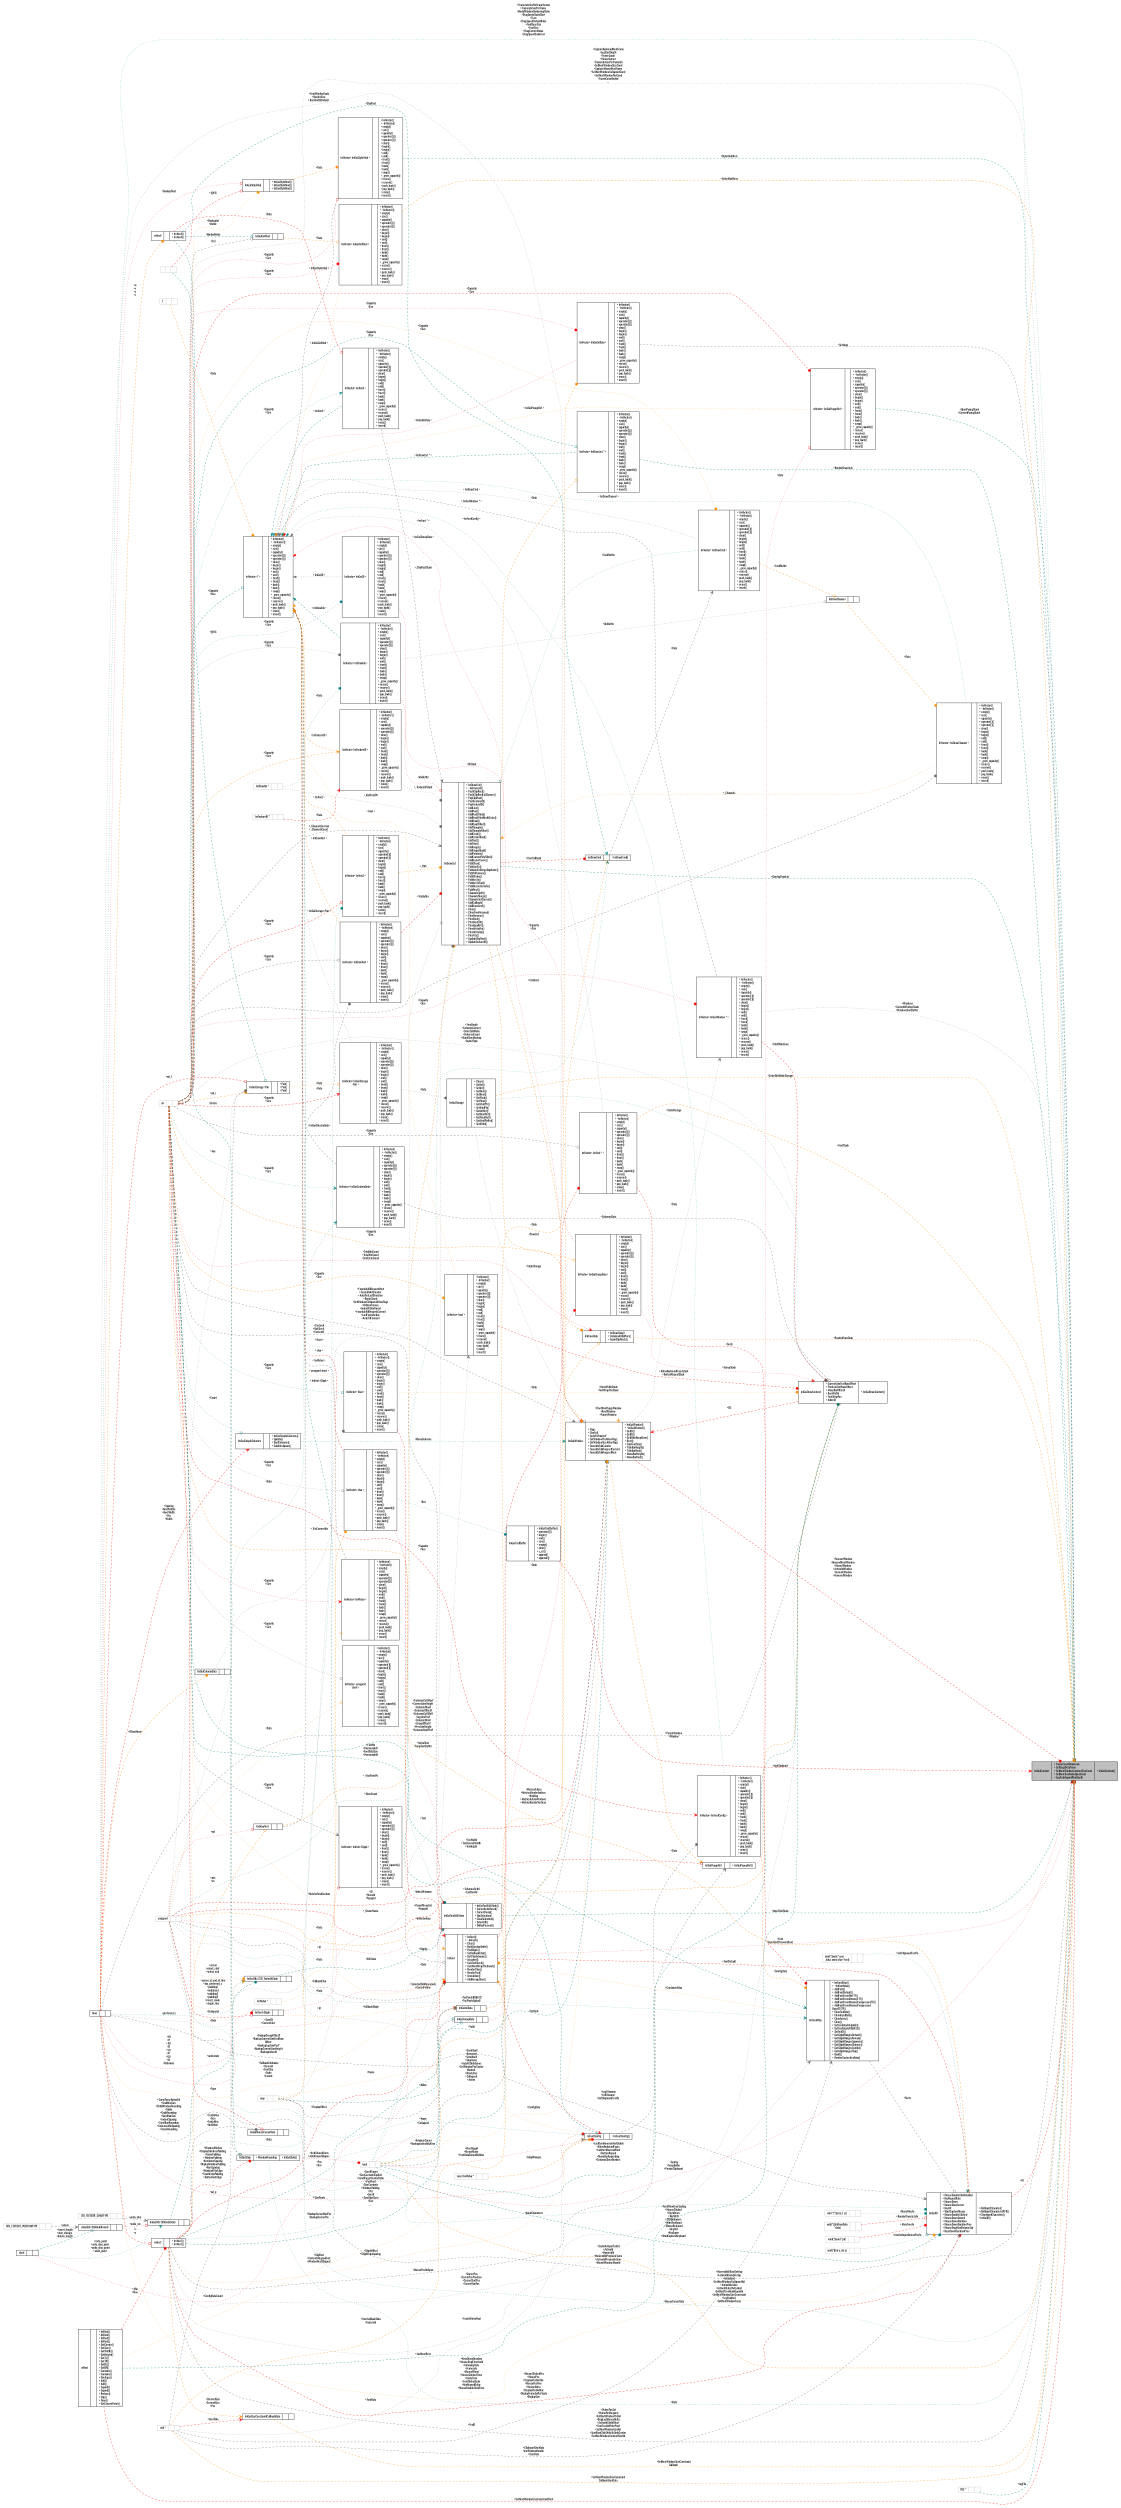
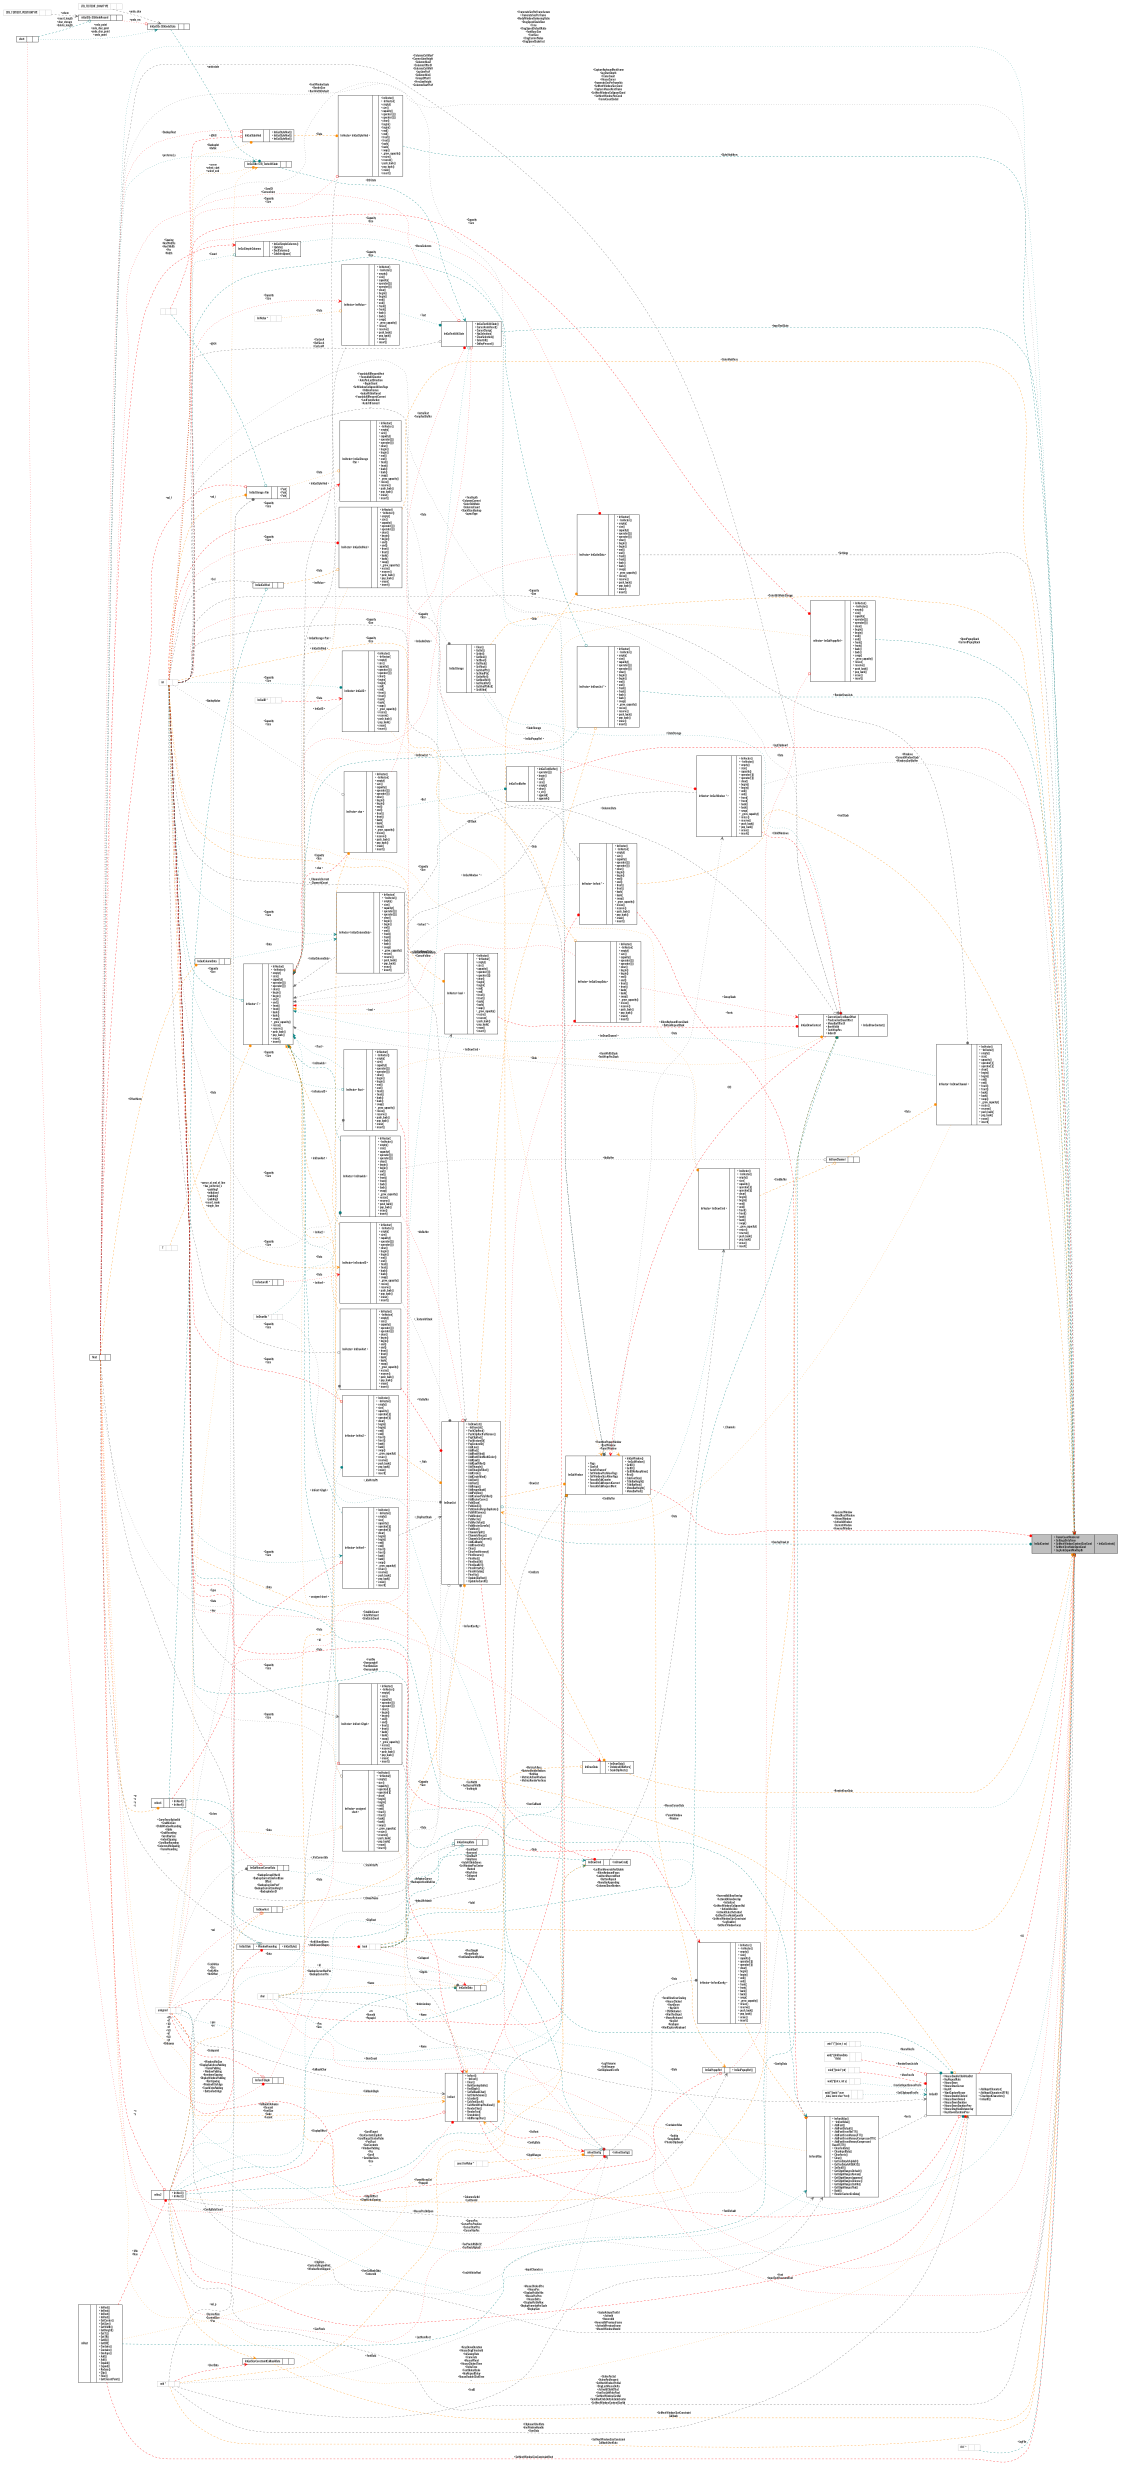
none -> (268, 700)
(268, 817) -> (268, 1283)
(321, 820) -> (310, 1280)
(516, 980) -> (510, 1068)
(193, 1754) -> none
